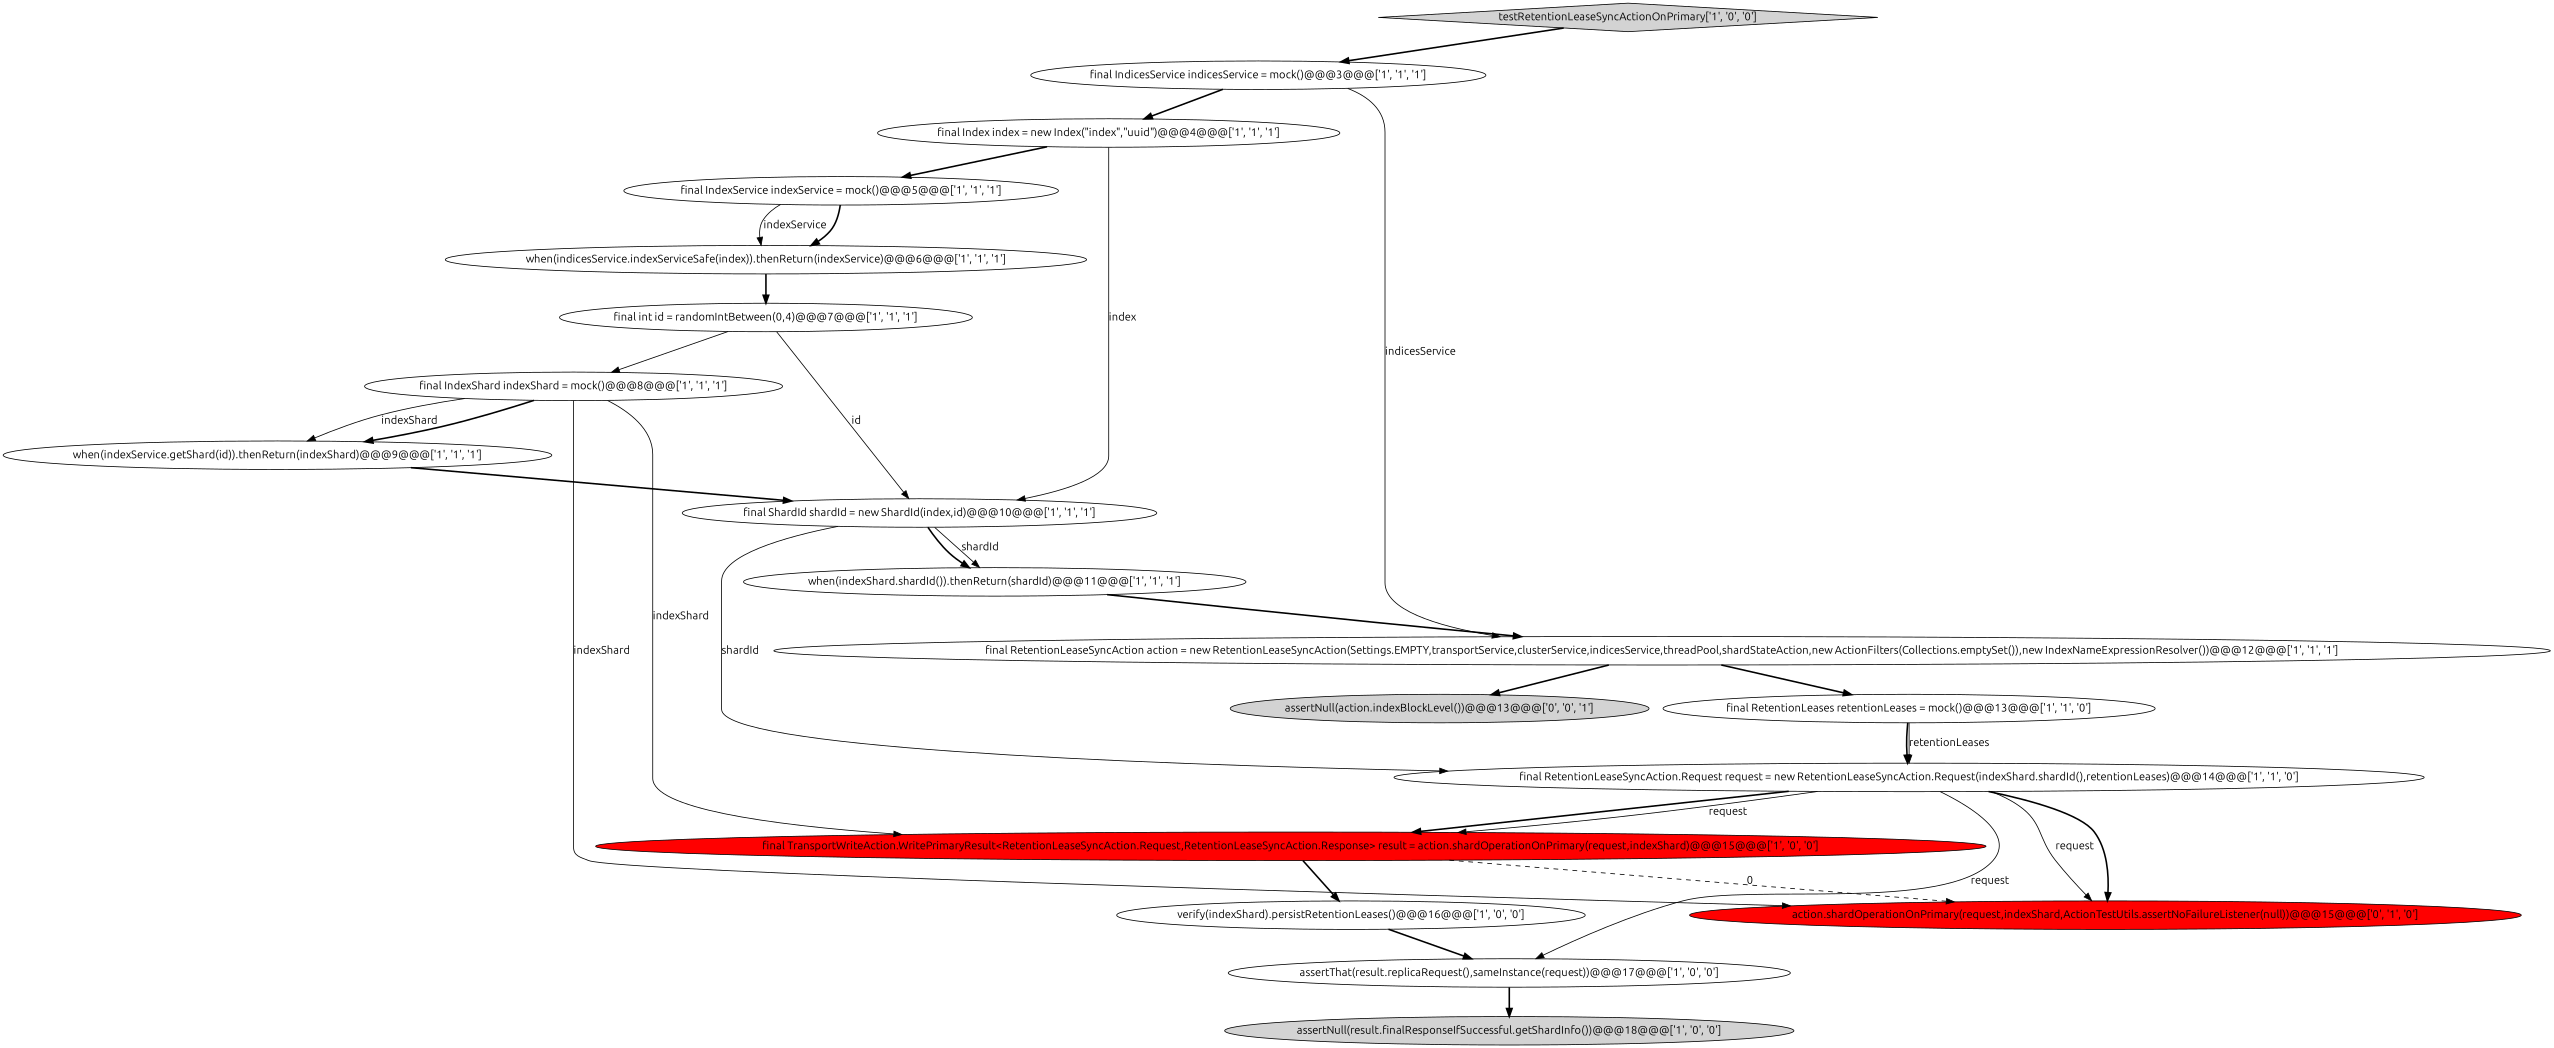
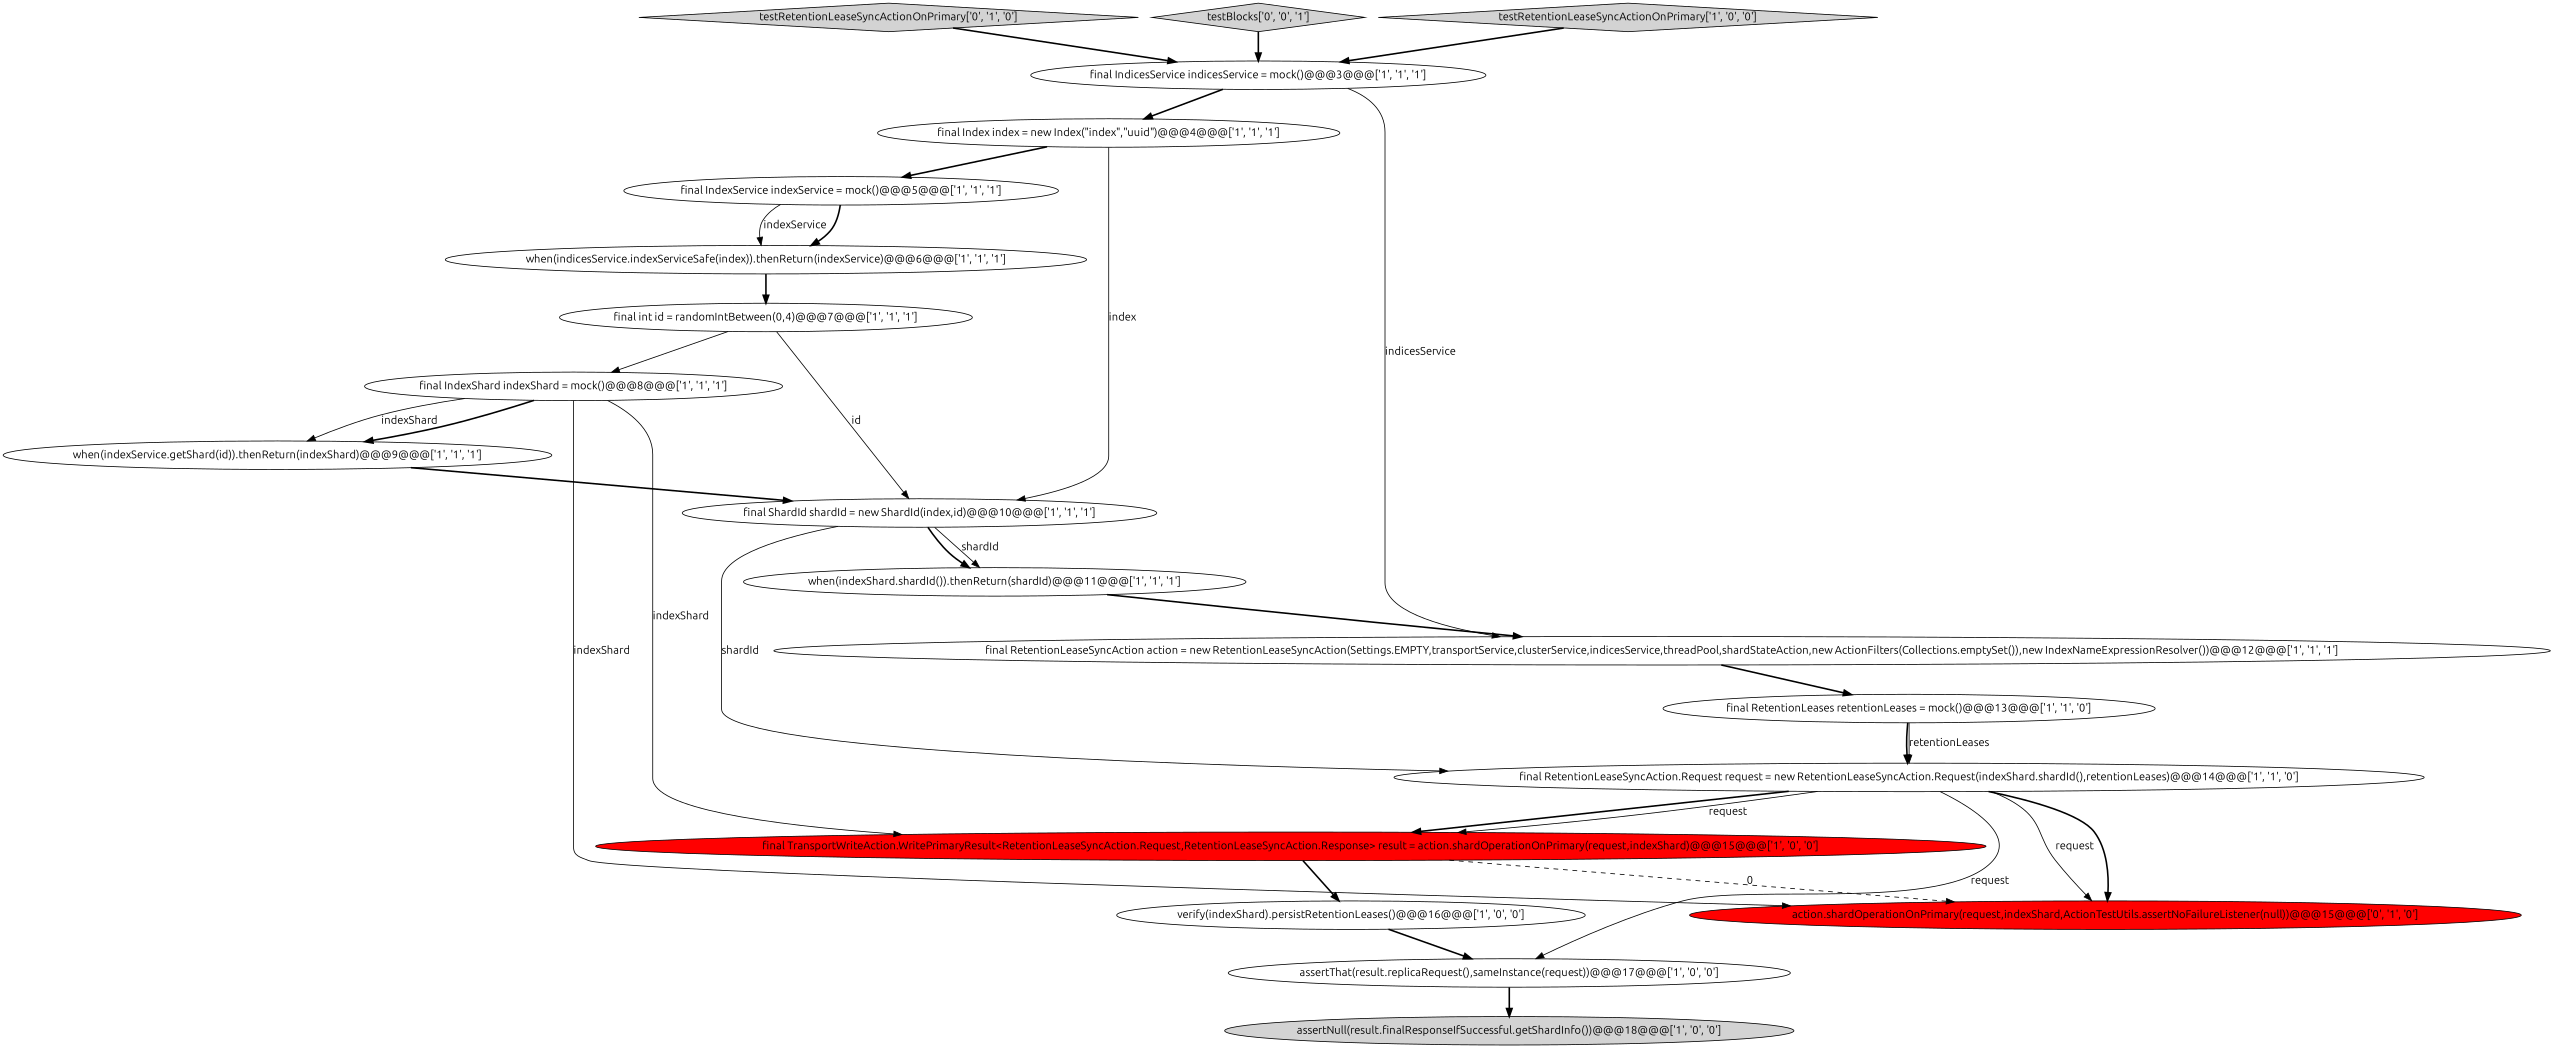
none -> (889, 17)
none -> (1258, 17)
(1440, 709) -> none
